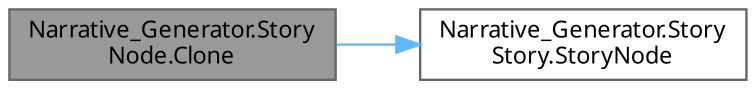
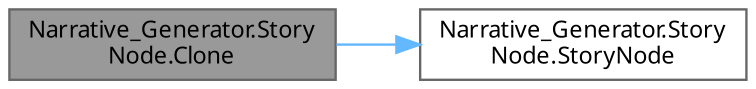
(583, 45) -> (583, 45)
